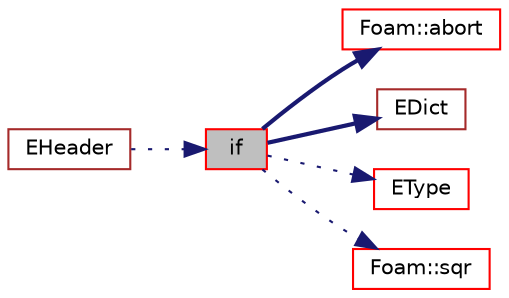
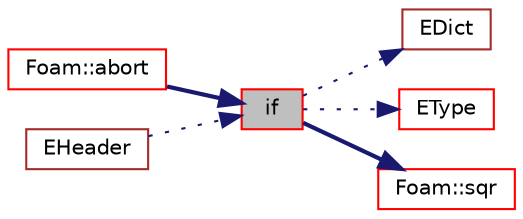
(309, 92) -> (194, 92)
(312, 133) -> (343, 77)
(309, 206) -> (342, 141)
